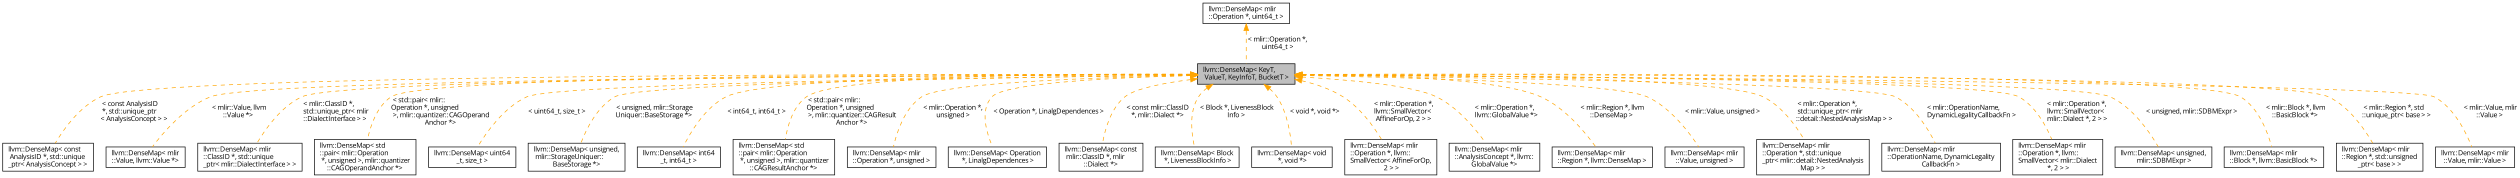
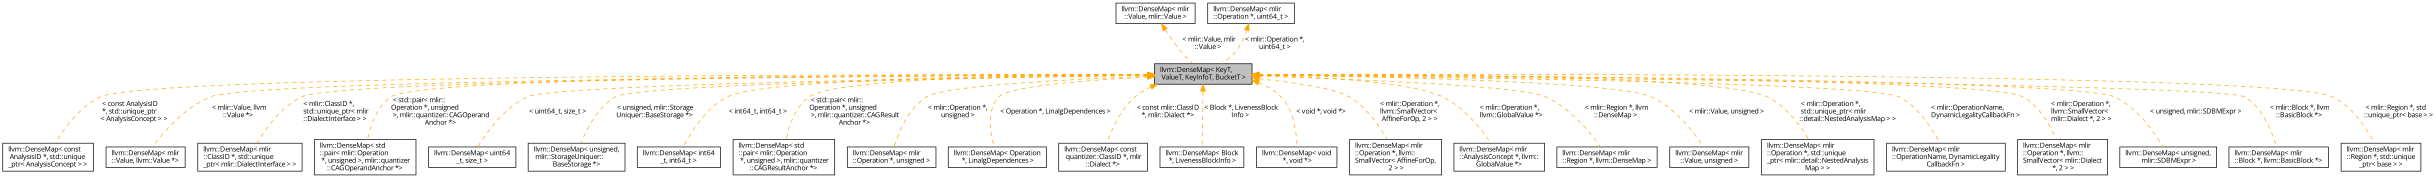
(1900, 81) -> (1178, 47)
(1101, 157) -> (1103, 157)
(2380, 157) -> (2381, 157)
